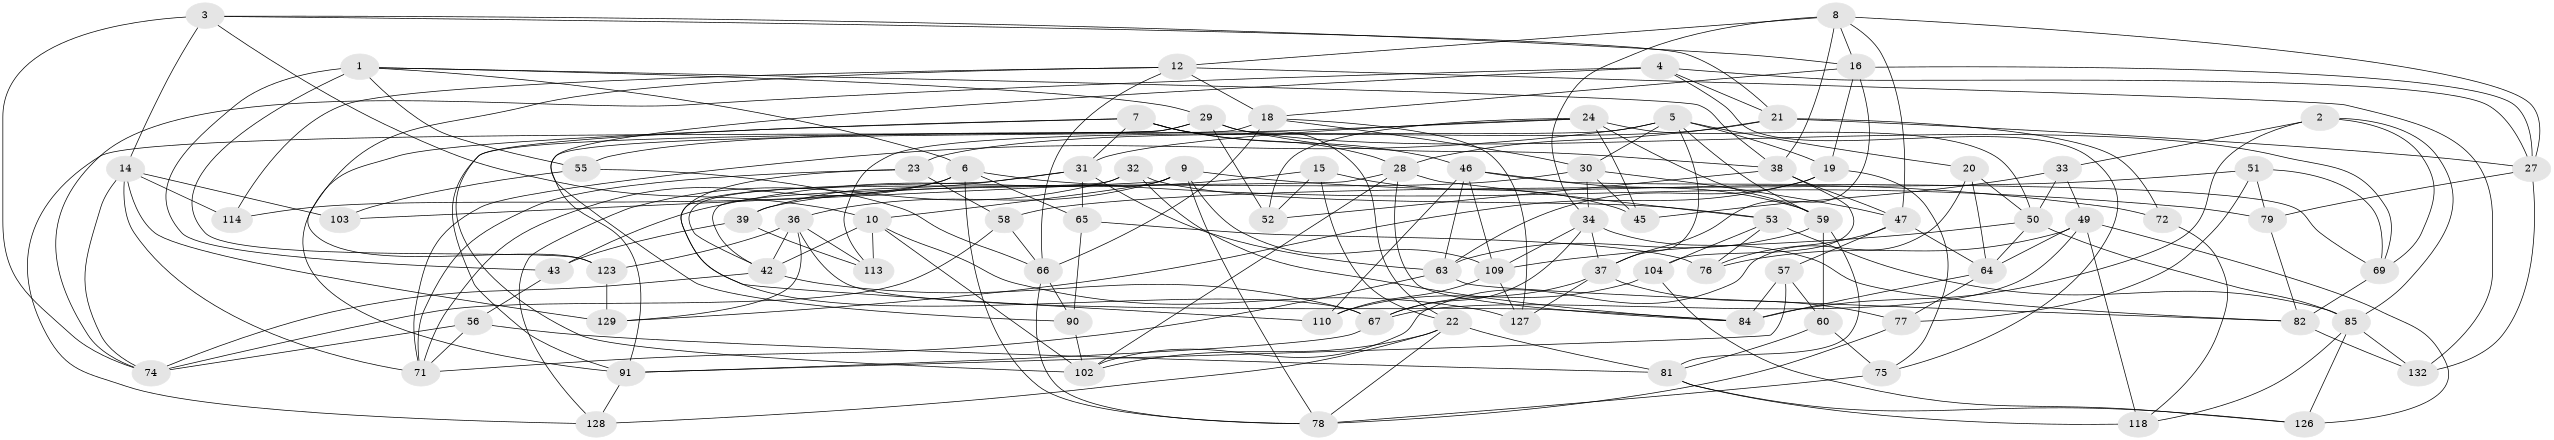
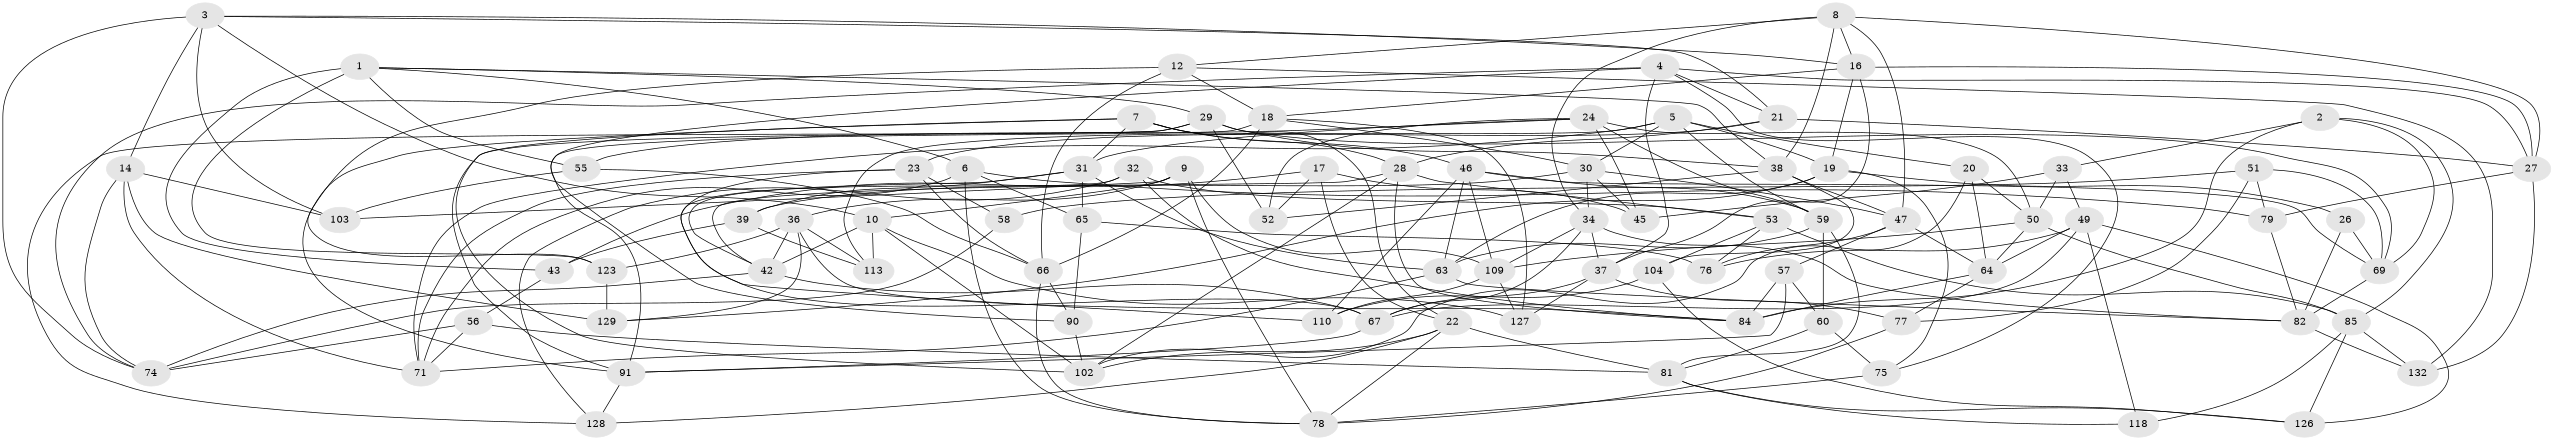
none -> (213, 136)
(1319, 169) -> (1319, 169)
(232, 220) -> none
(2163, 220) -> none
none -> (2346, 220)
(1695, 221) -> (1658, 174)
(1024, 246) -> (974, 229)
